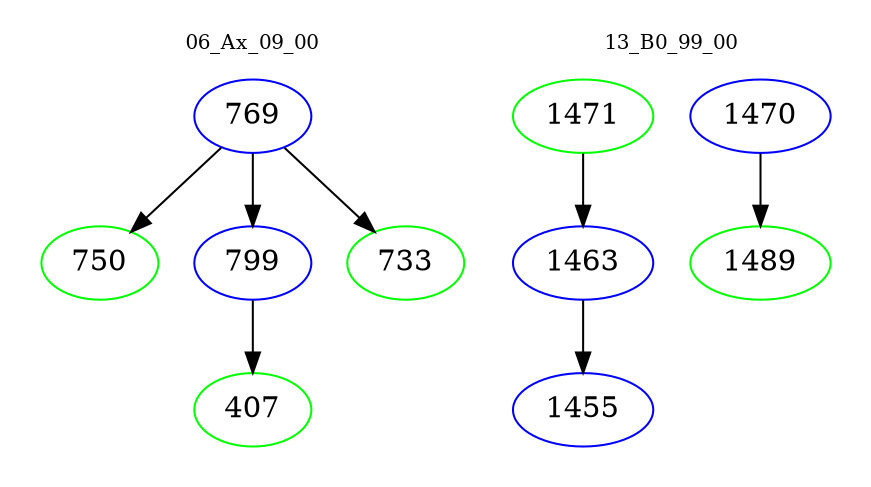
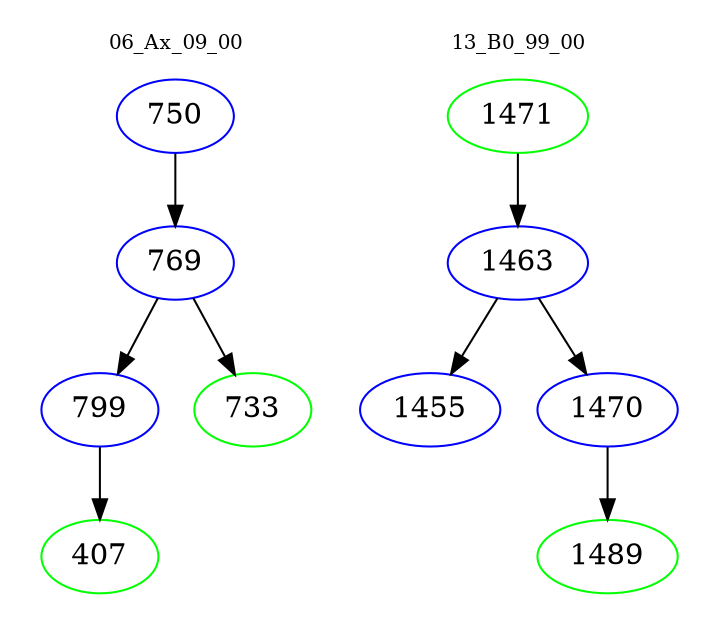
(184, 183) -> (175, 180)
(100, 263) -> (175, 116)
none -> (557, 327)
